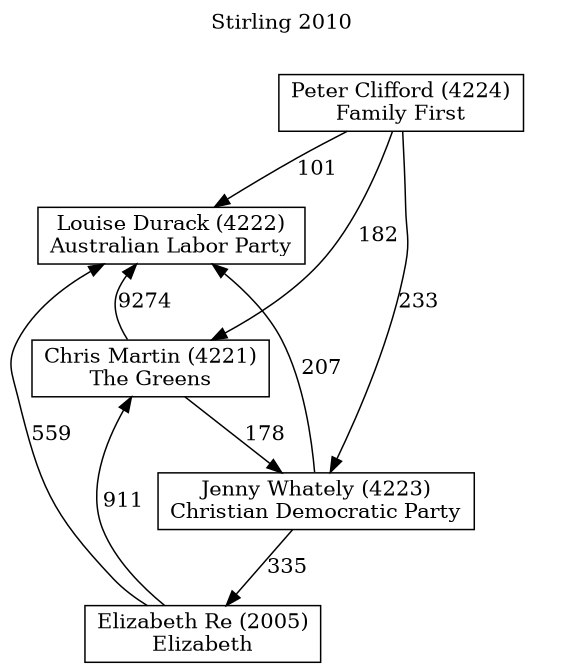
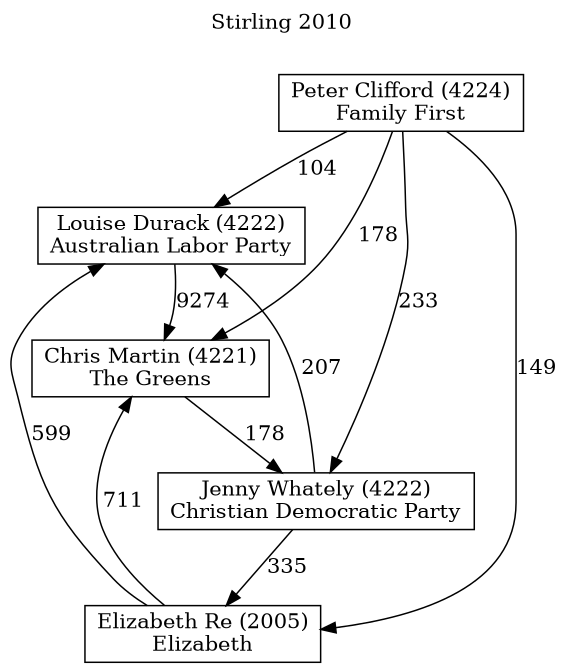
(318, 169) -> (318, 169)
(379, 236) -> (379, 236)
(115, 307) -> (175, 295)
none -> (516, 424)
(52, 435) -> (52, 435)
(124, 501) -> (124, 501)
(316, 501) -> (316, 501)
